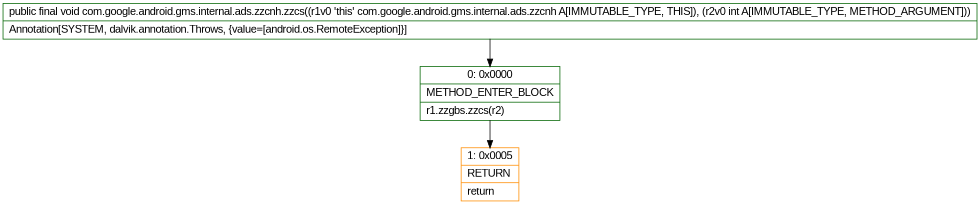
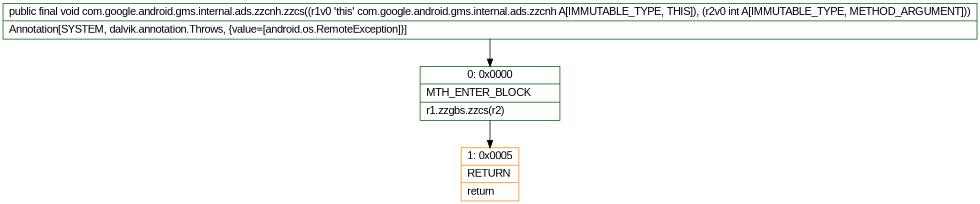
(490, 93) -> (479, 93)
